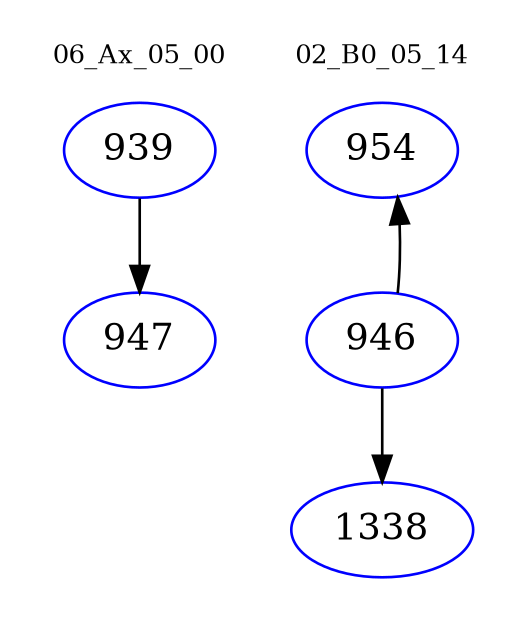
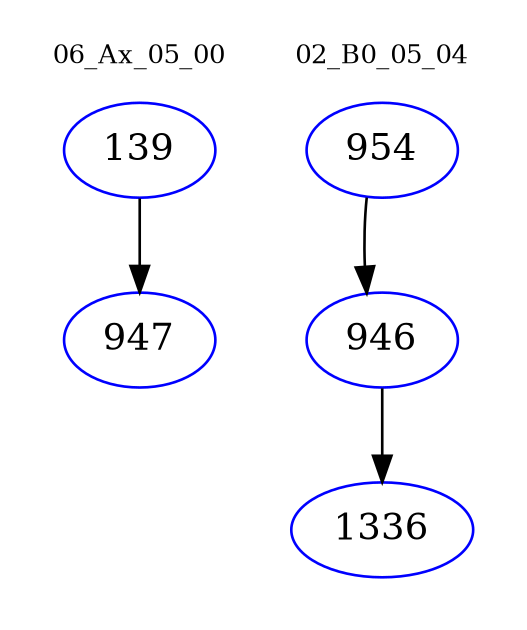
(382, 57) -> (382, 57)
(140, 150) -> (140, 150)
(400, 259) -> (365, 232)
(382, 530) -> (382, 530)
